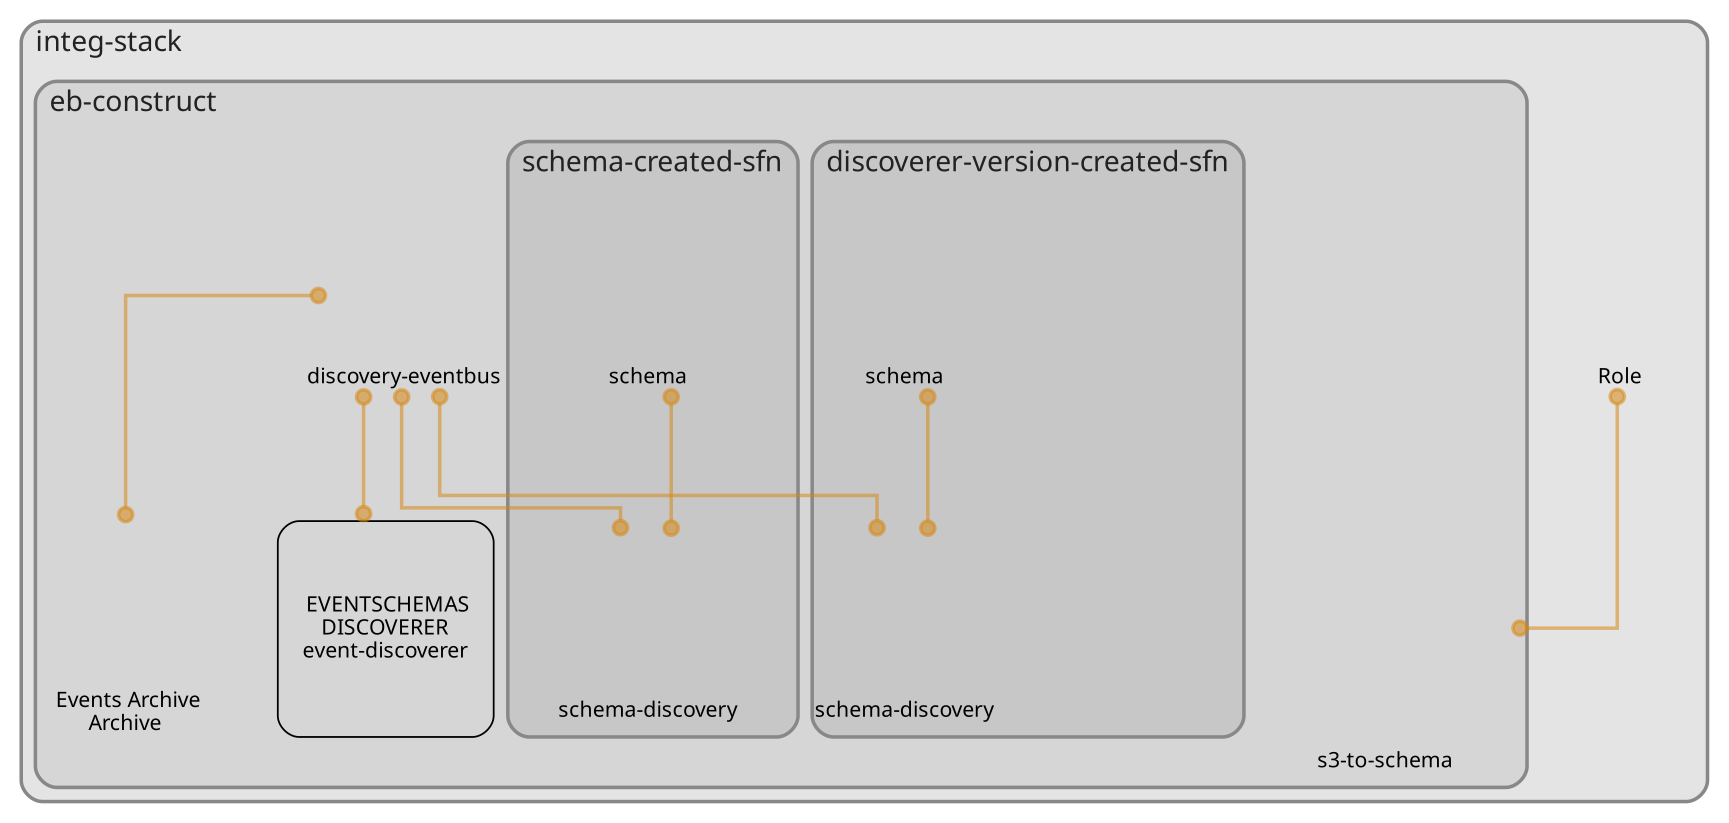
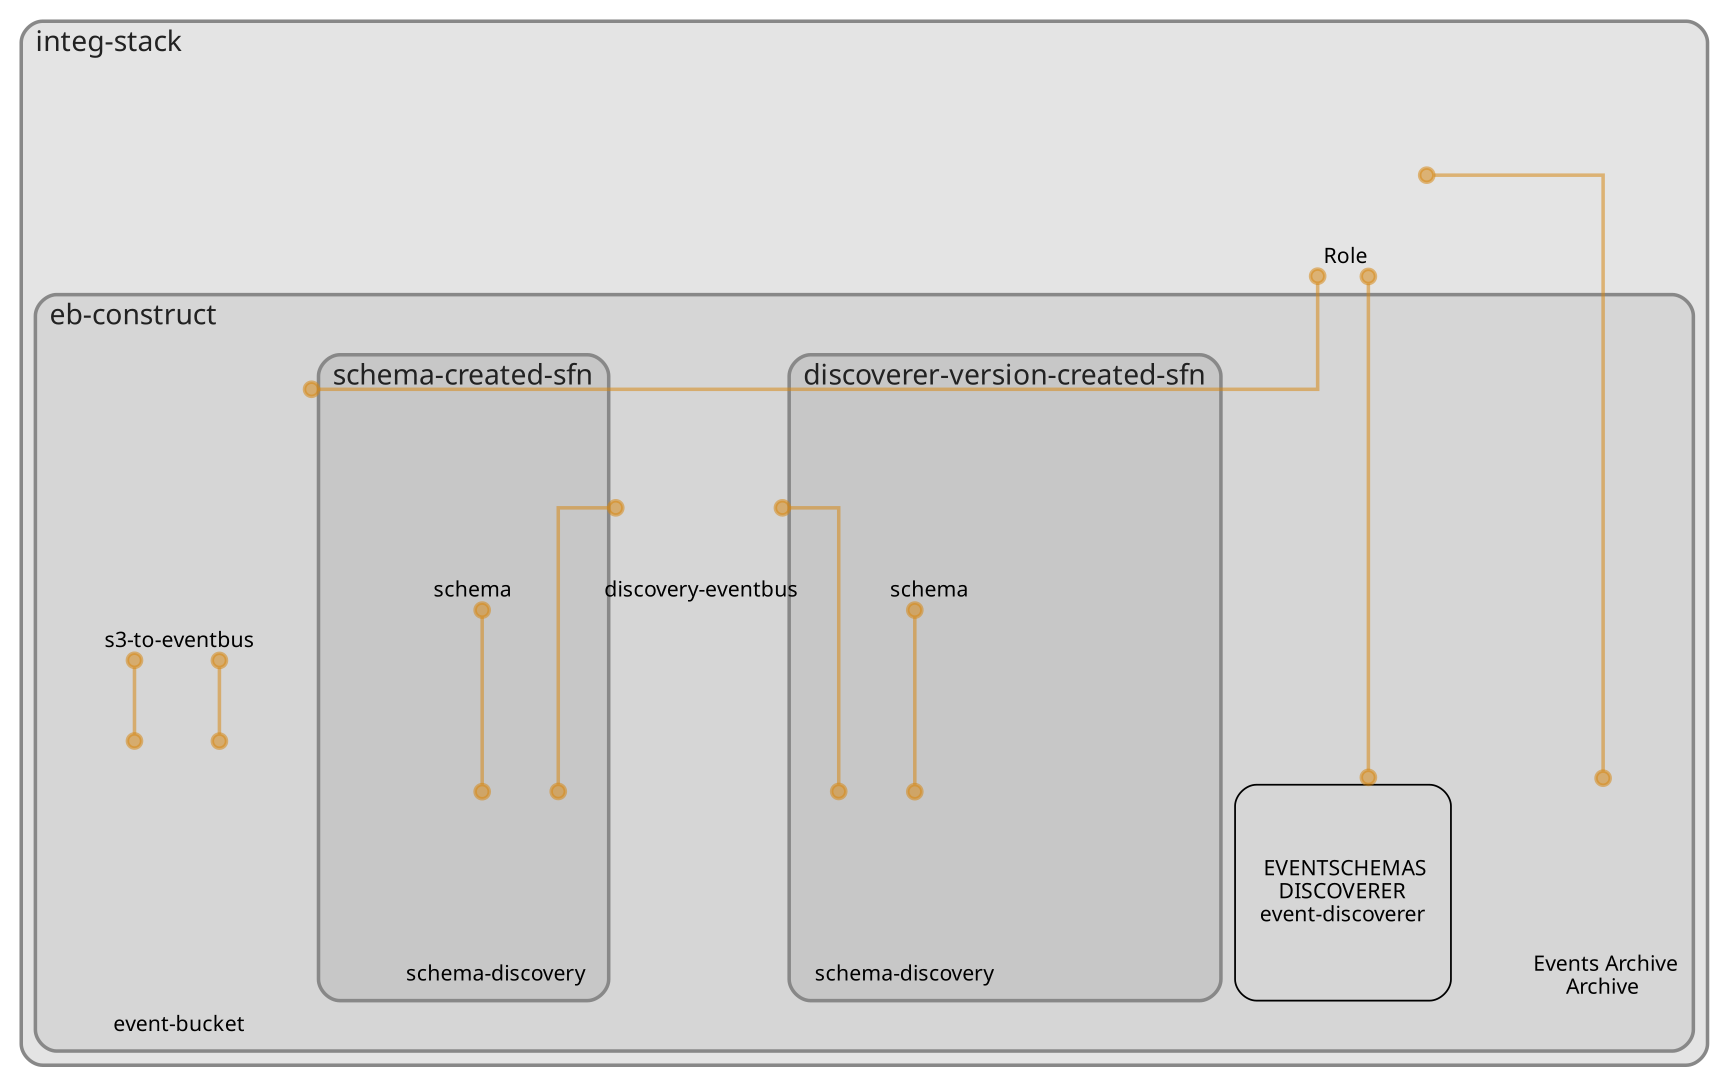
(126, 309) -> (1603, 388)
(364, 455) -> (1368, 527)
(1385, 629) -> (177, 509)
none -> (177, 893)
